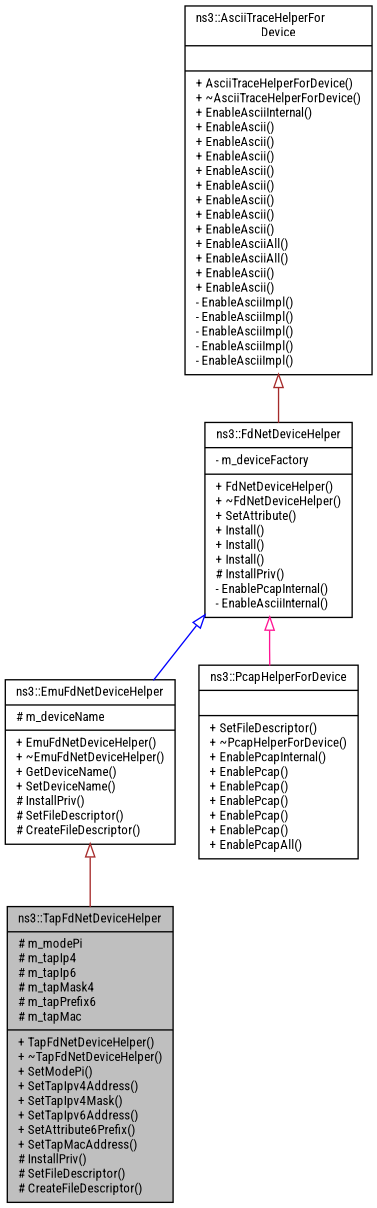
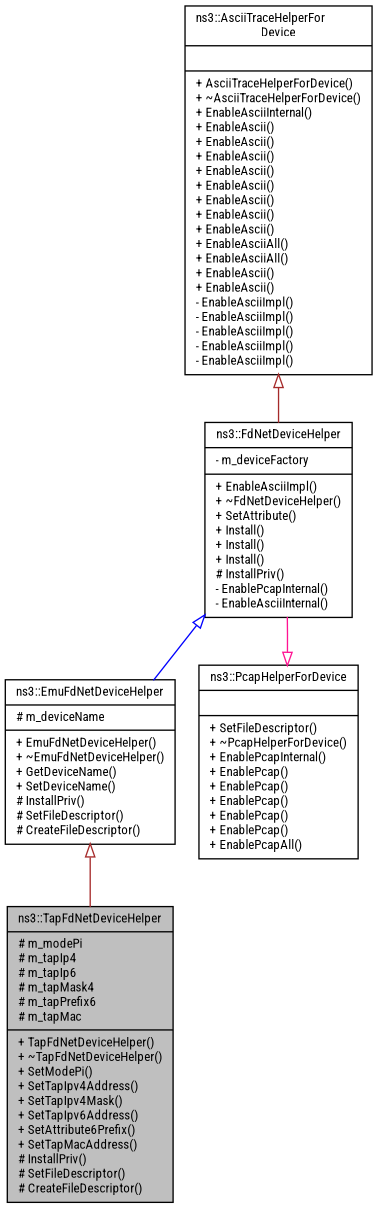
(275, 487) -> (267, 487)
(270, 648) -> (287, 634)
